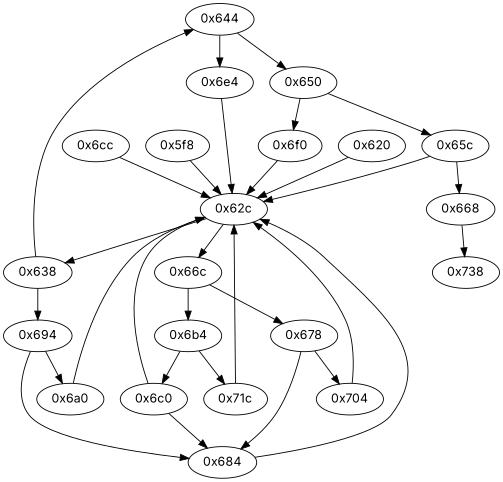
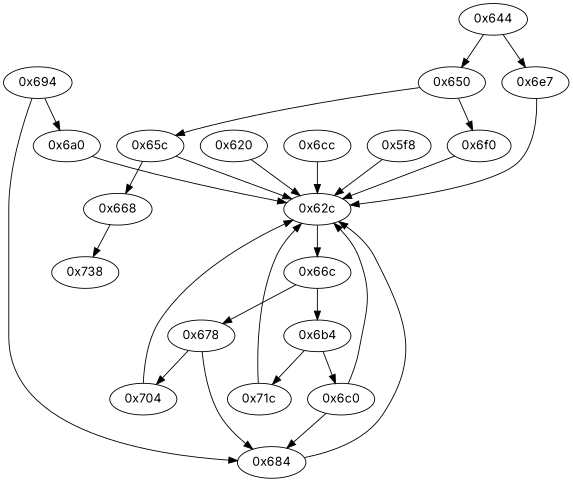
(220, 83) -> (535, 83)
(38, 273) -> none
